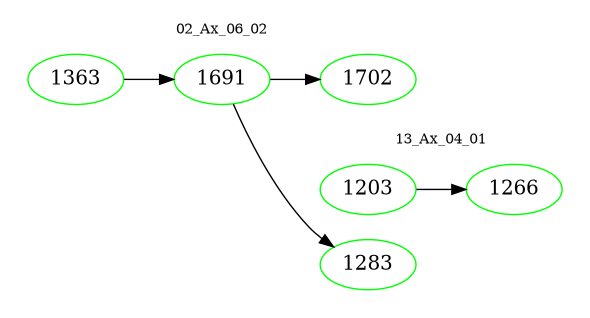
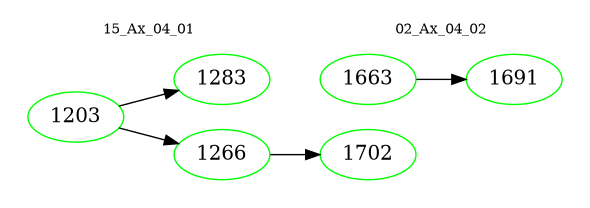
(222, 30) -> (441, 30)
(76, 79) -> (368, 79)
(288, 79) -> (290, 155)
(441, 140) -> (149, 30)
(271, 176) -> (142, 100)
